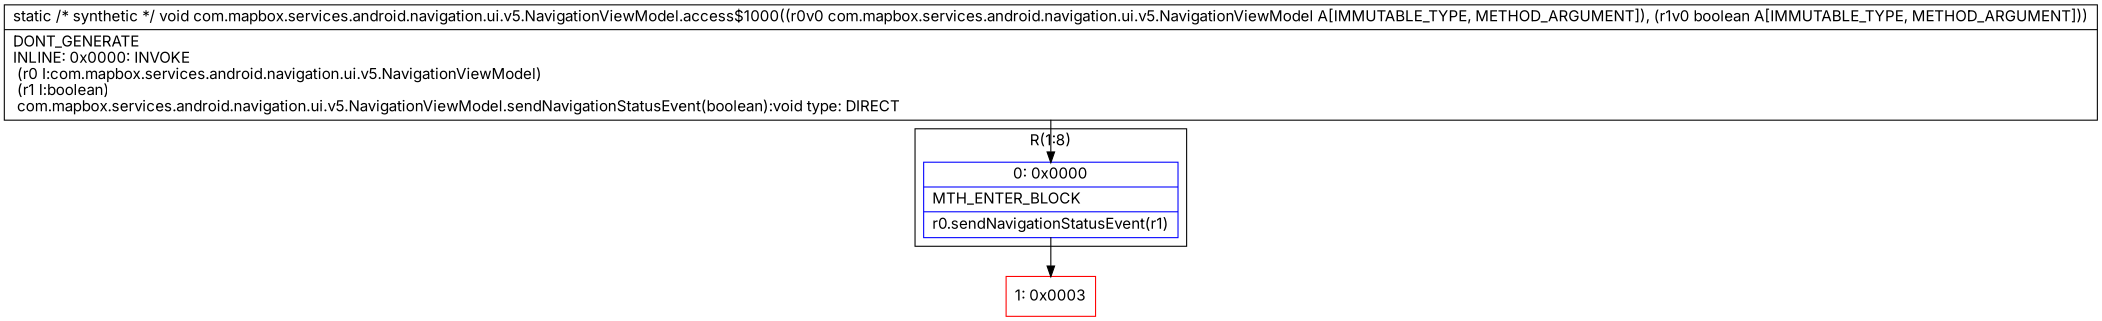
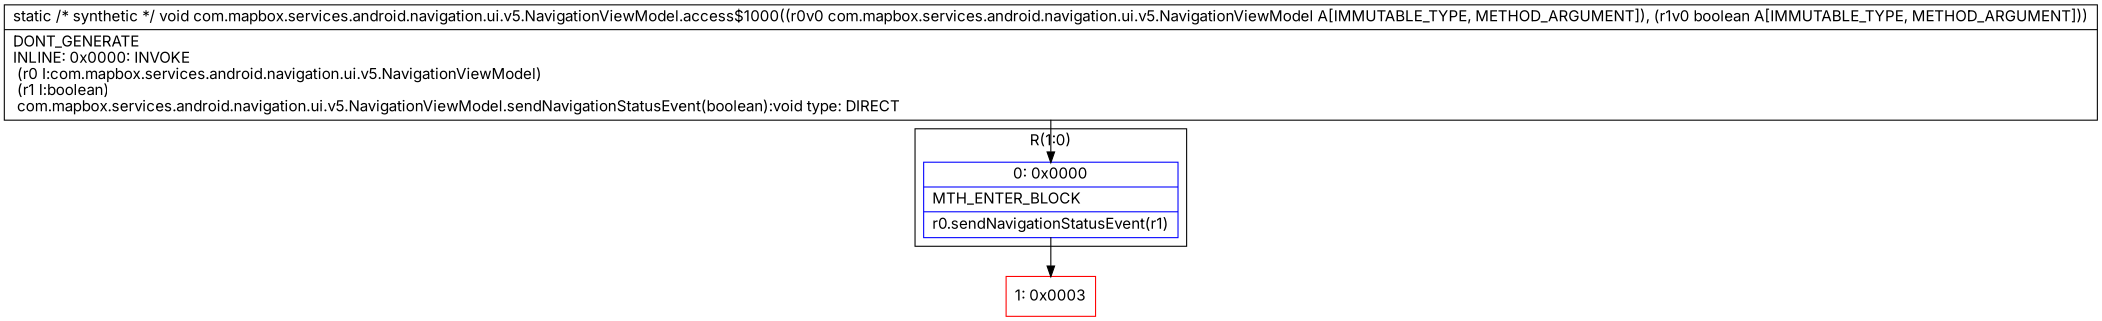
(1051, 141) -> (1051, 141)
